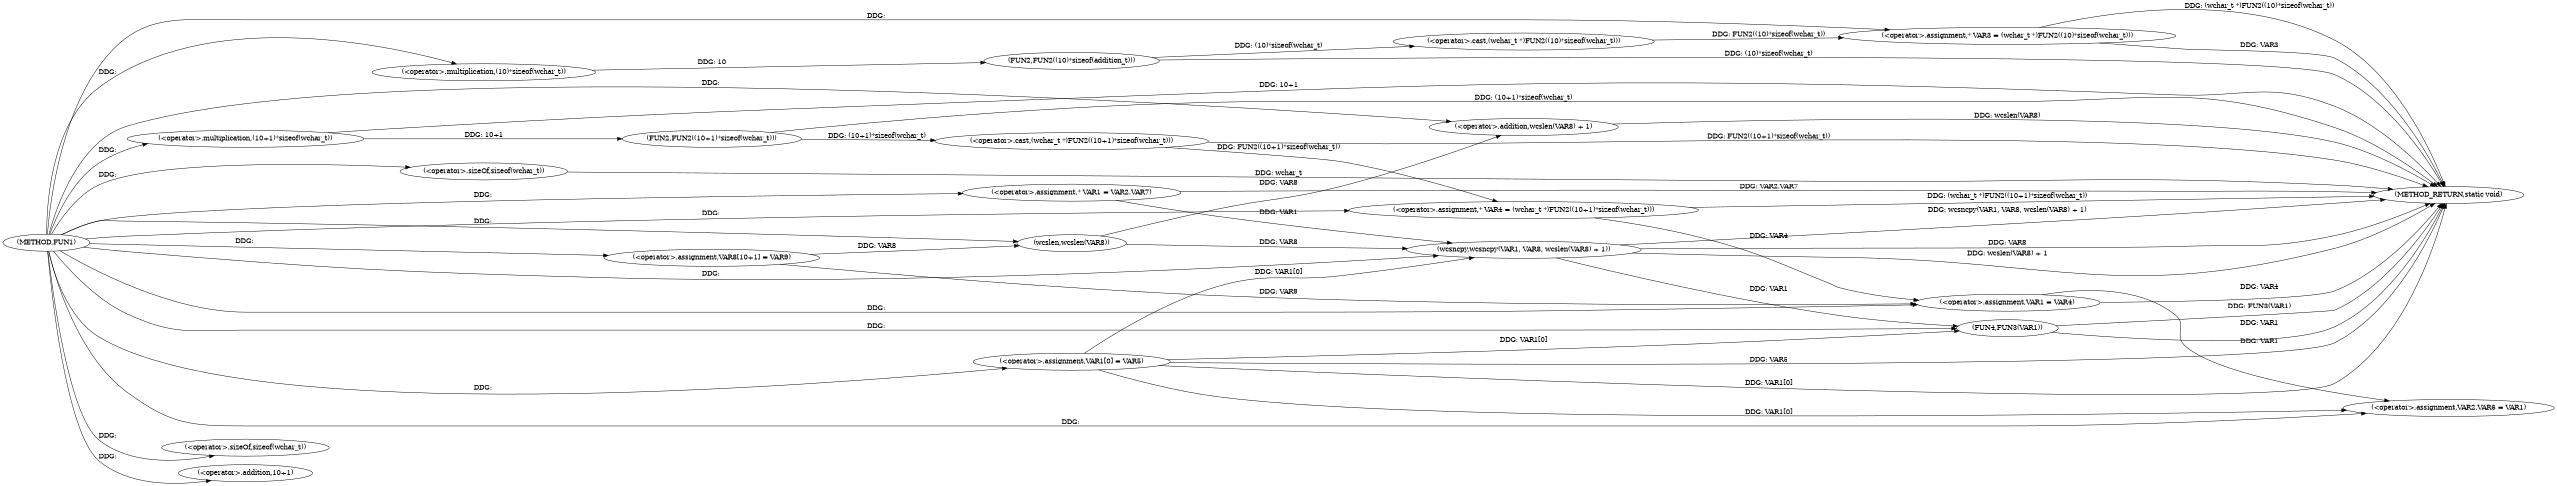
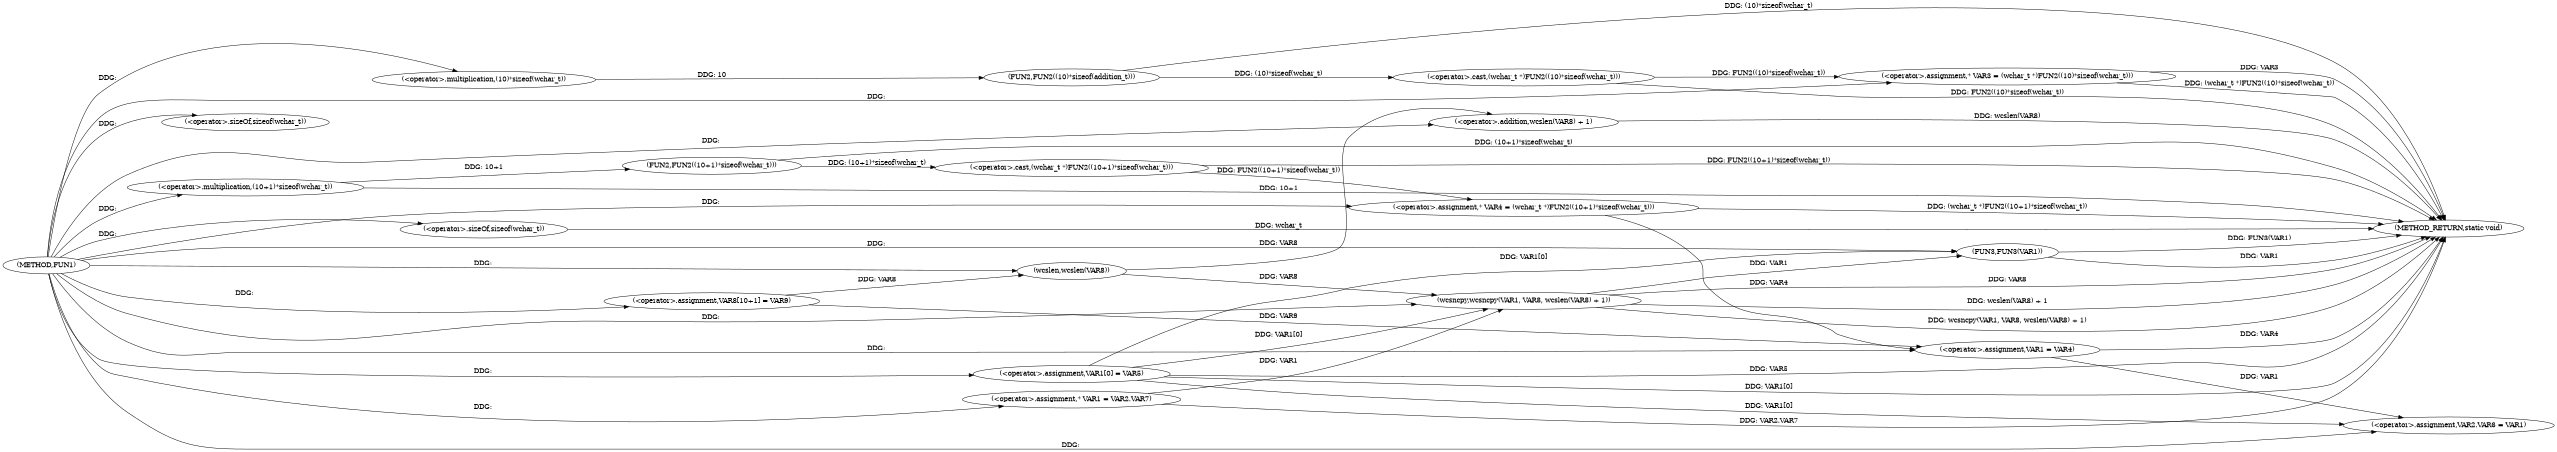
none -> (2047, 97)
(2007, 328) -> (2007, 252)
(245, 473) -> none
